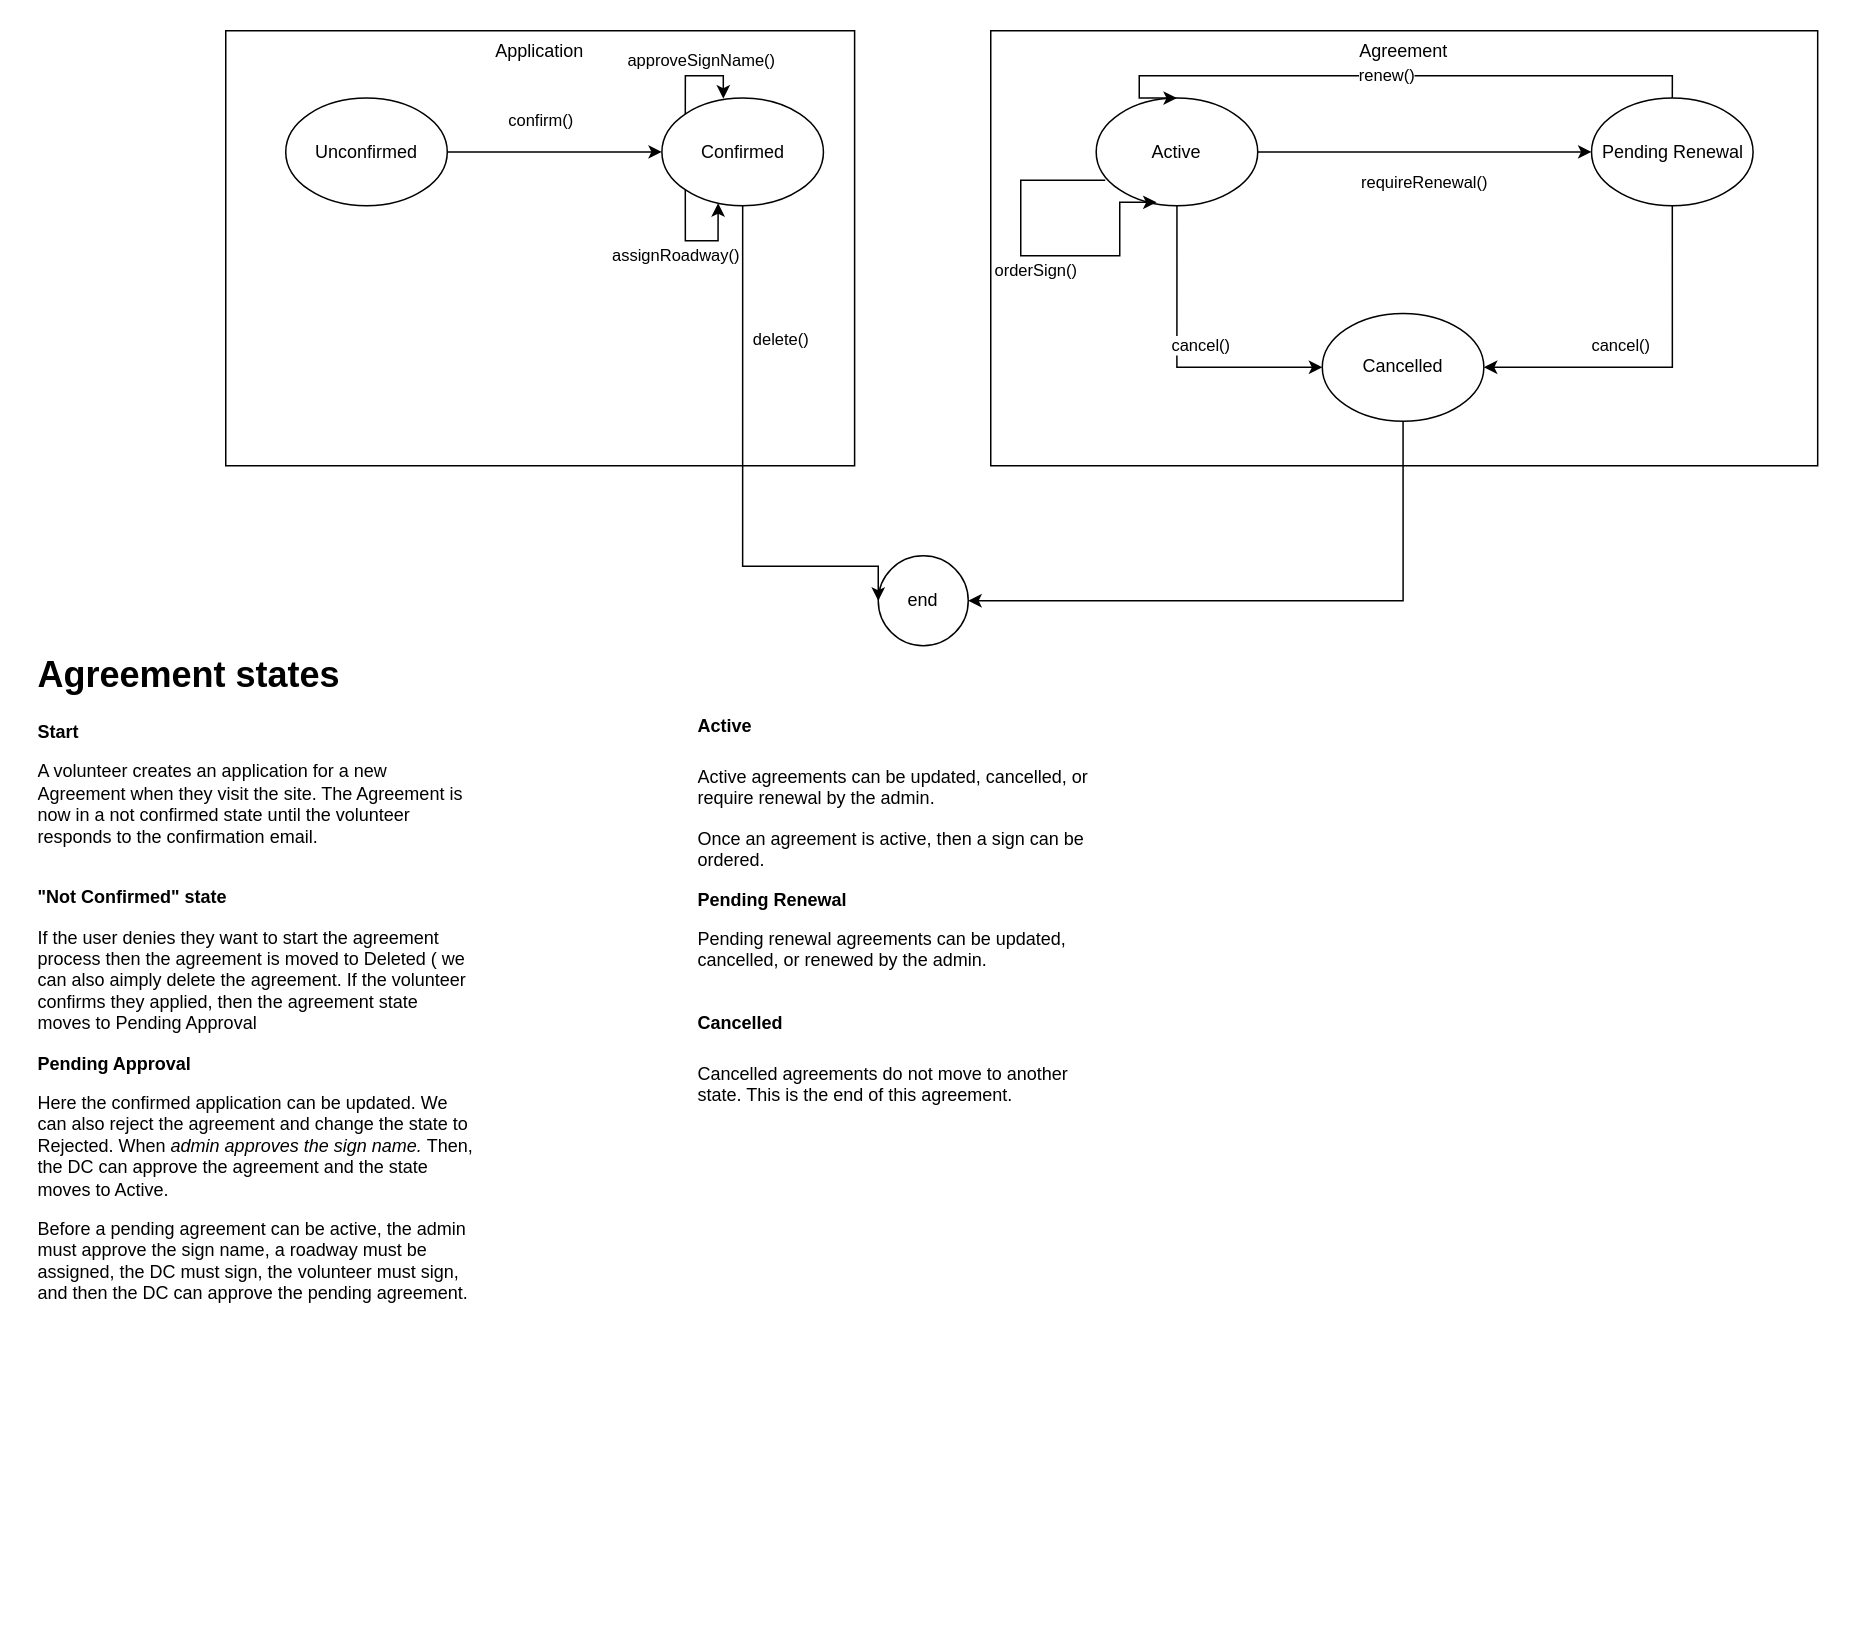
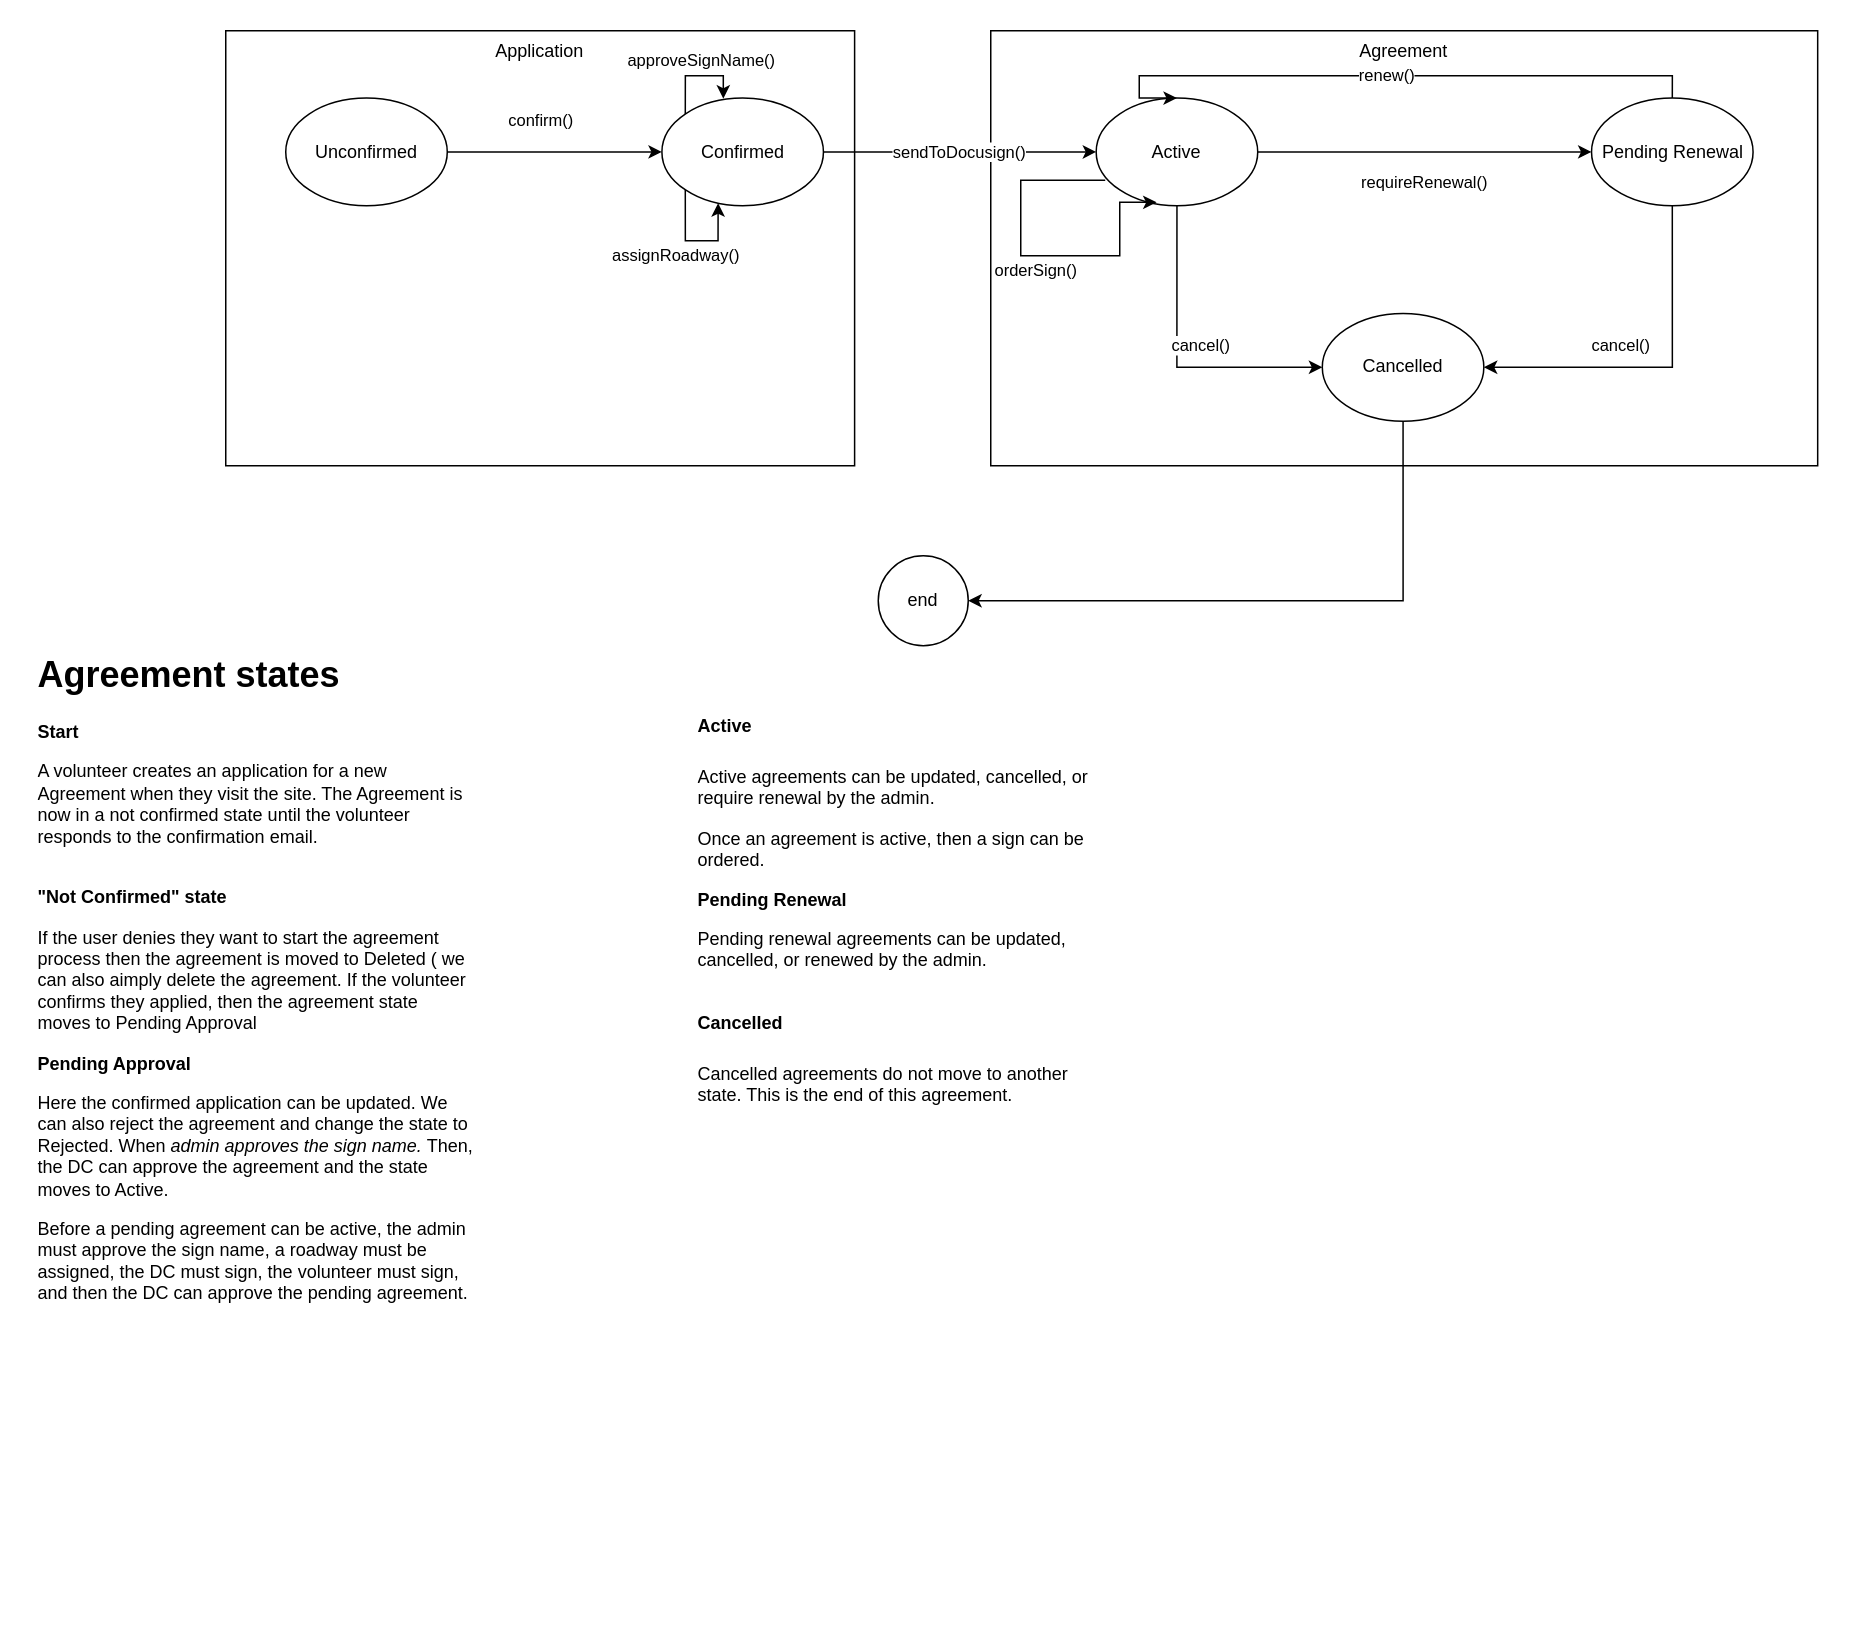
none -> (955, 152)
(743, 465) -> none
